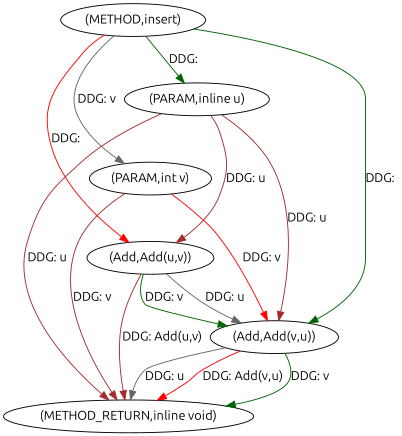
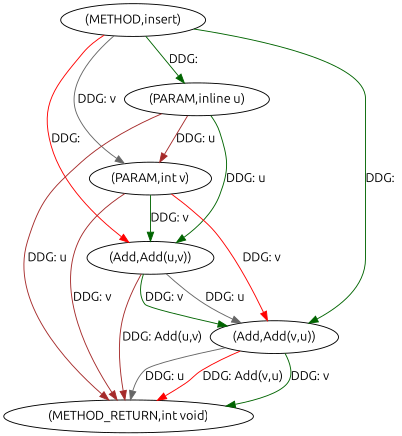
(224, 182) -> (224, 182)
(284, 202) -> (176, 135)
none -> (150, 214)
(129, 416) -> (129, 416)
